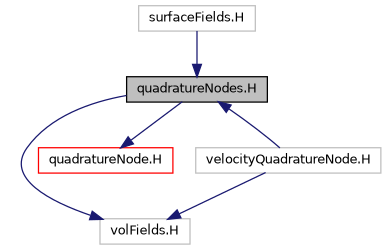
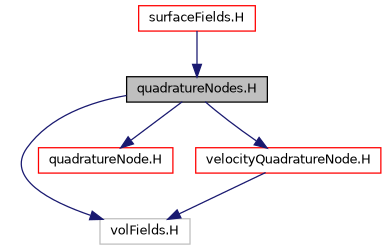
(197, 18) -> (197, 18)
(255, 128) -> (230, 122)
(288, 160) -> (288, 160)
